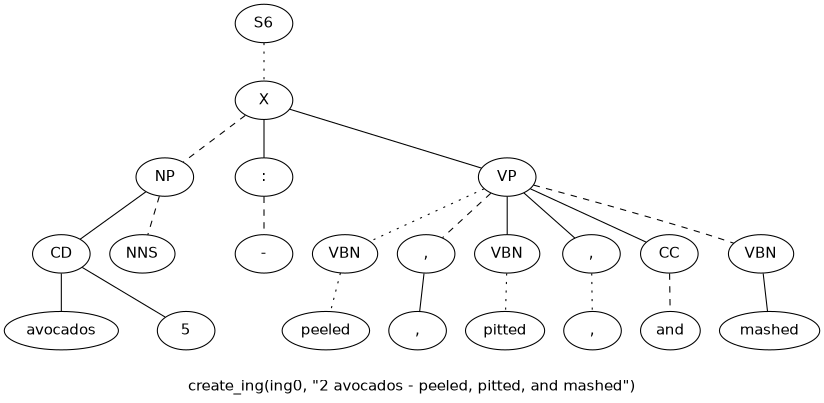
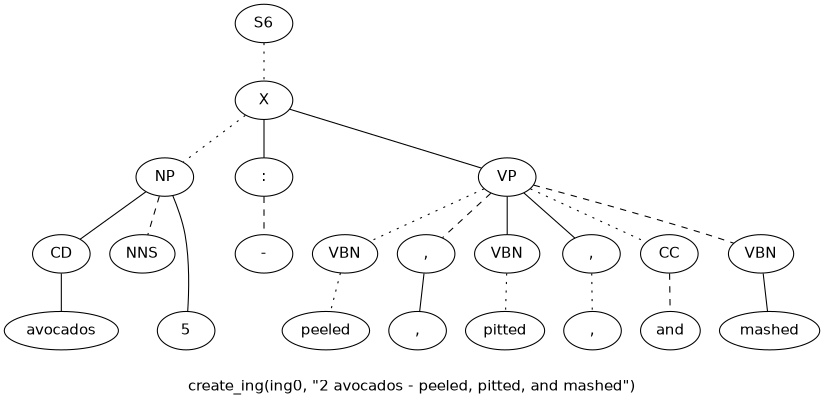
(214, 139) -> (214, 139)
(588, 215) -> (588, 215)
(124, 292) -> (187, 252)
